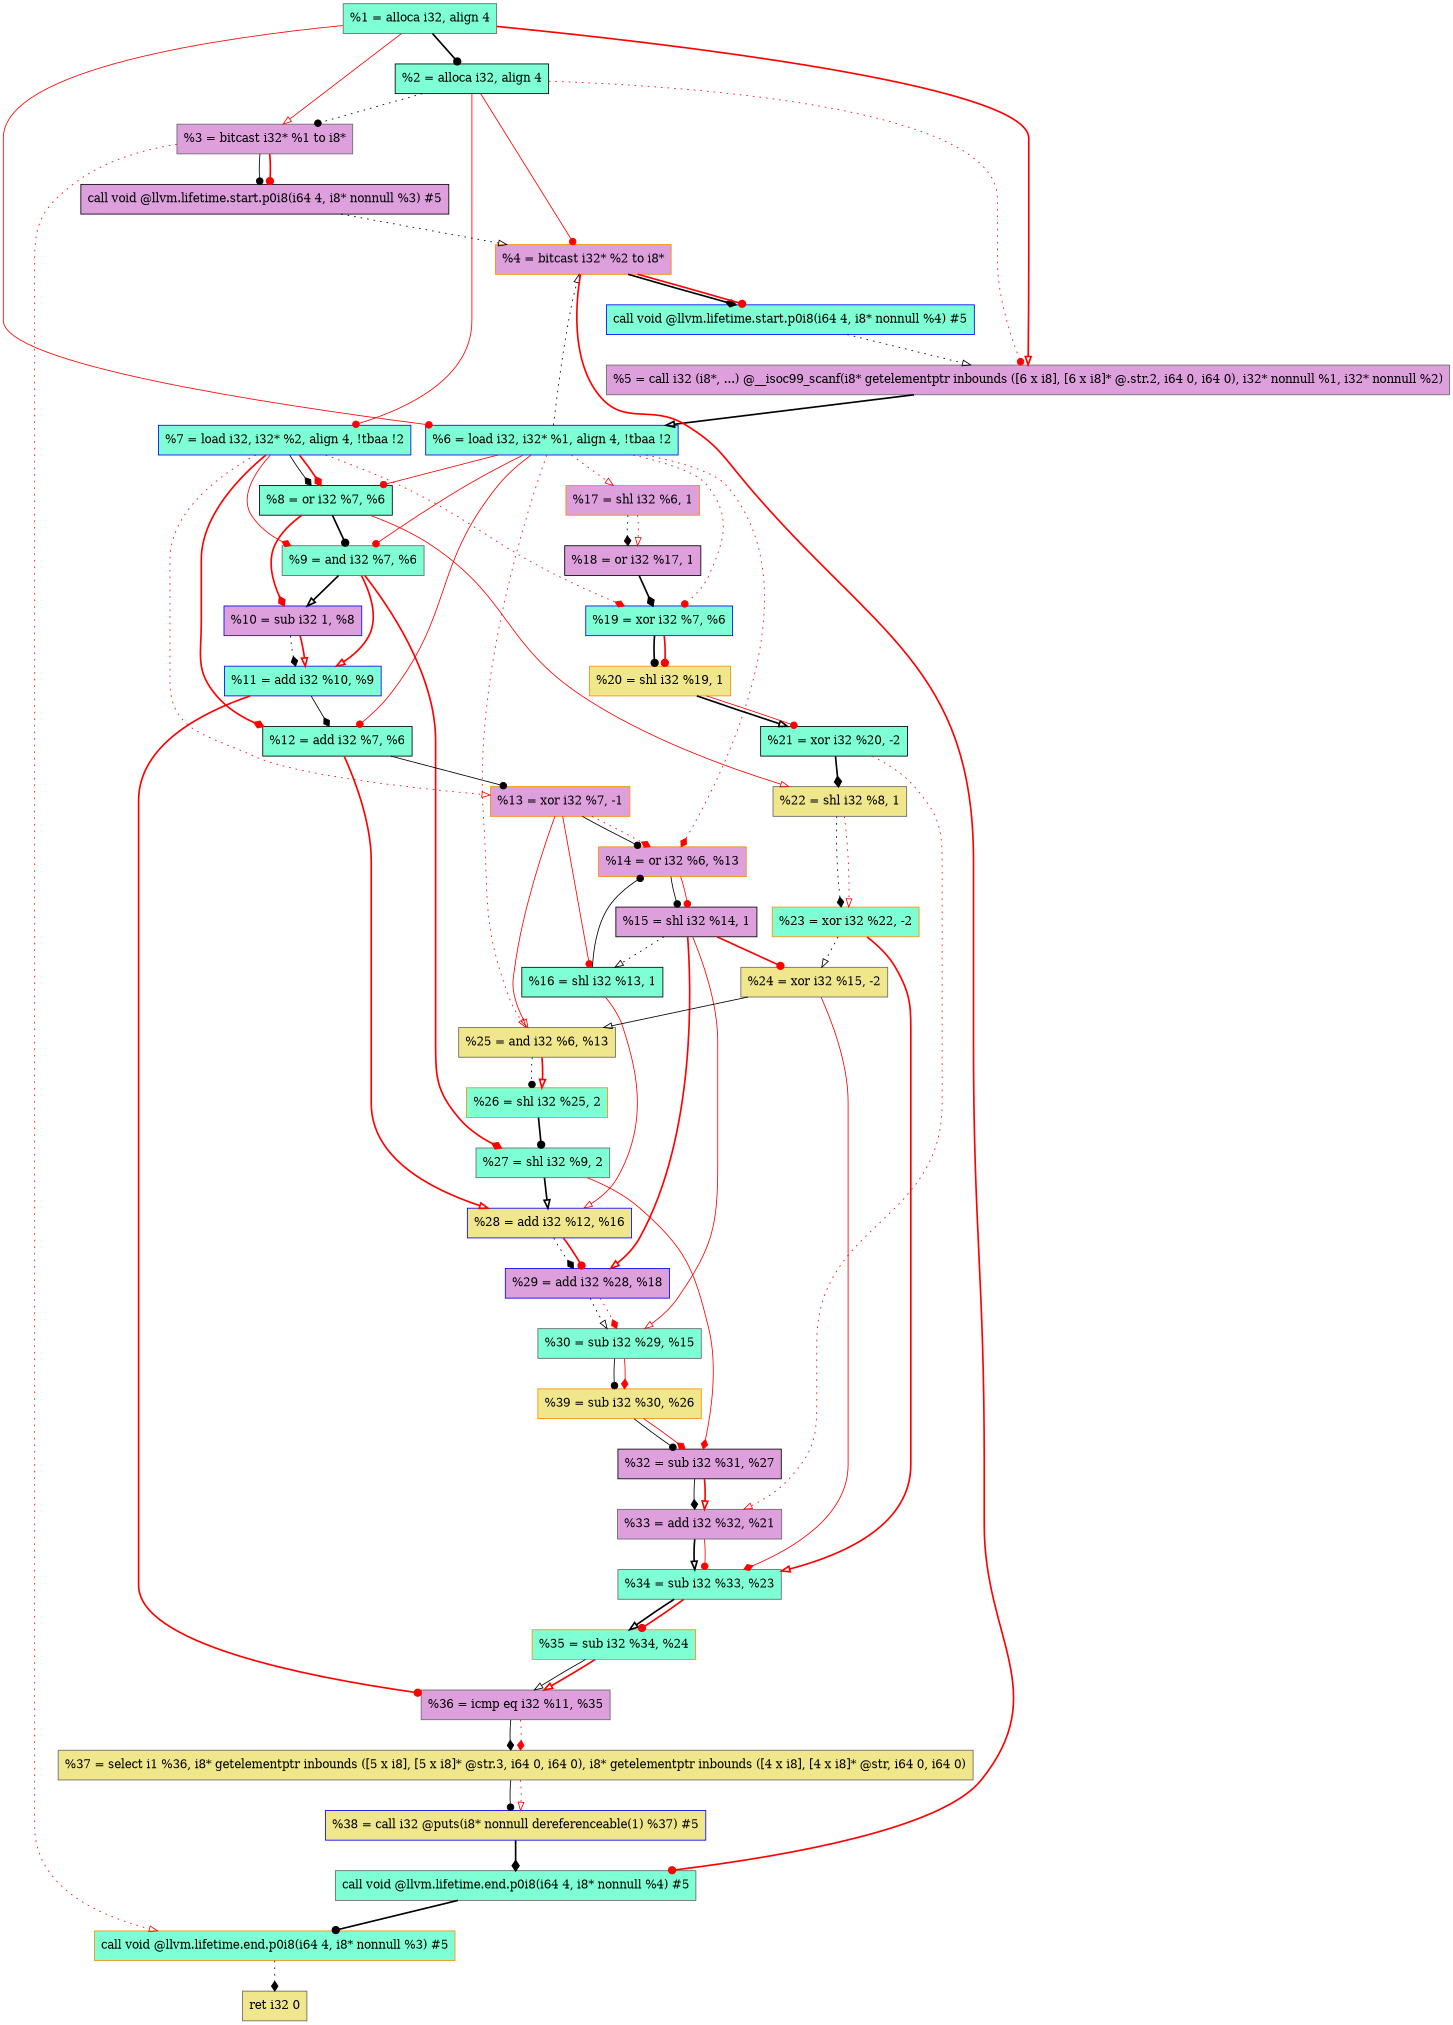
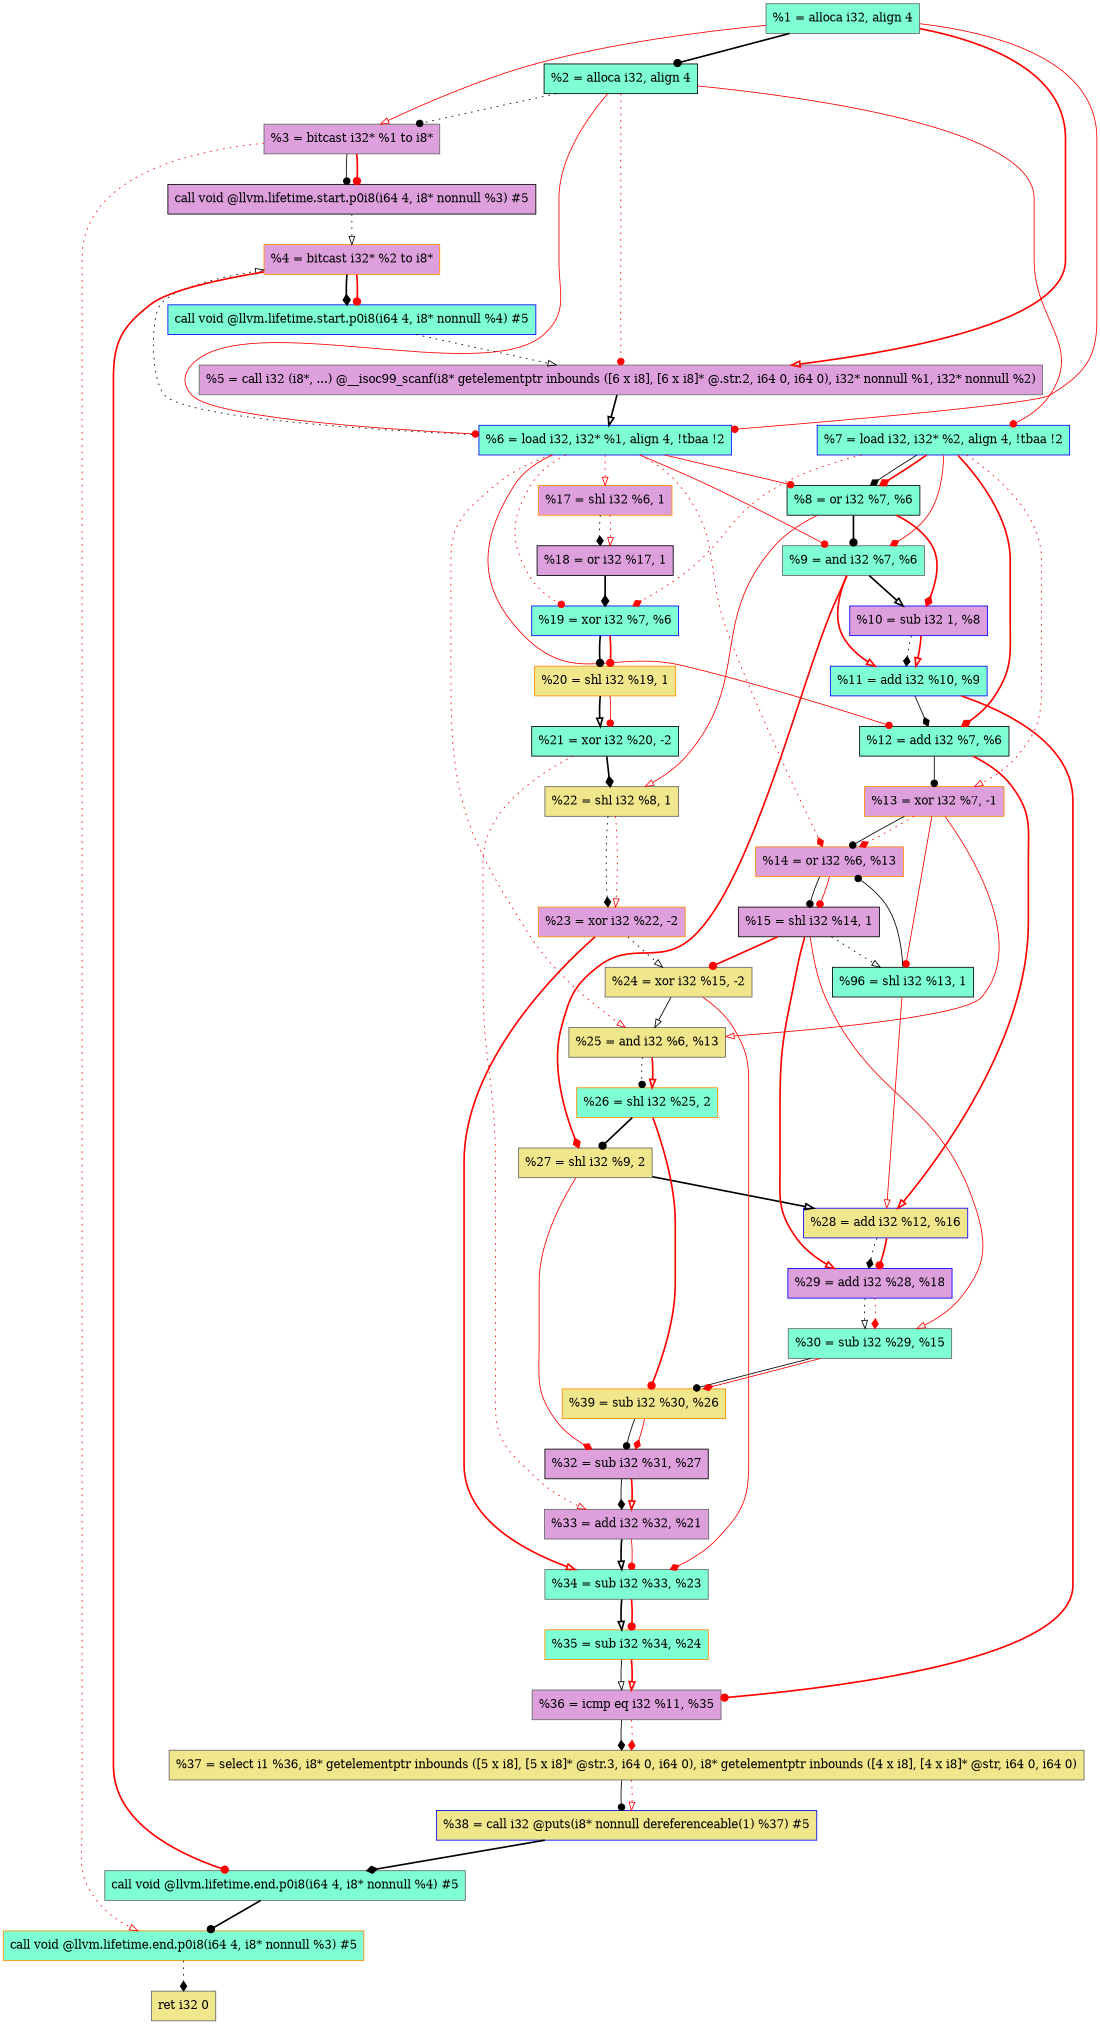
(526, 166) -> (337, 346)
(846, 922) -> (612, 922)
(592, 982) -> (903, 982)
(543, 1163) -> (585, 1163)
none -> (675, 1250)
